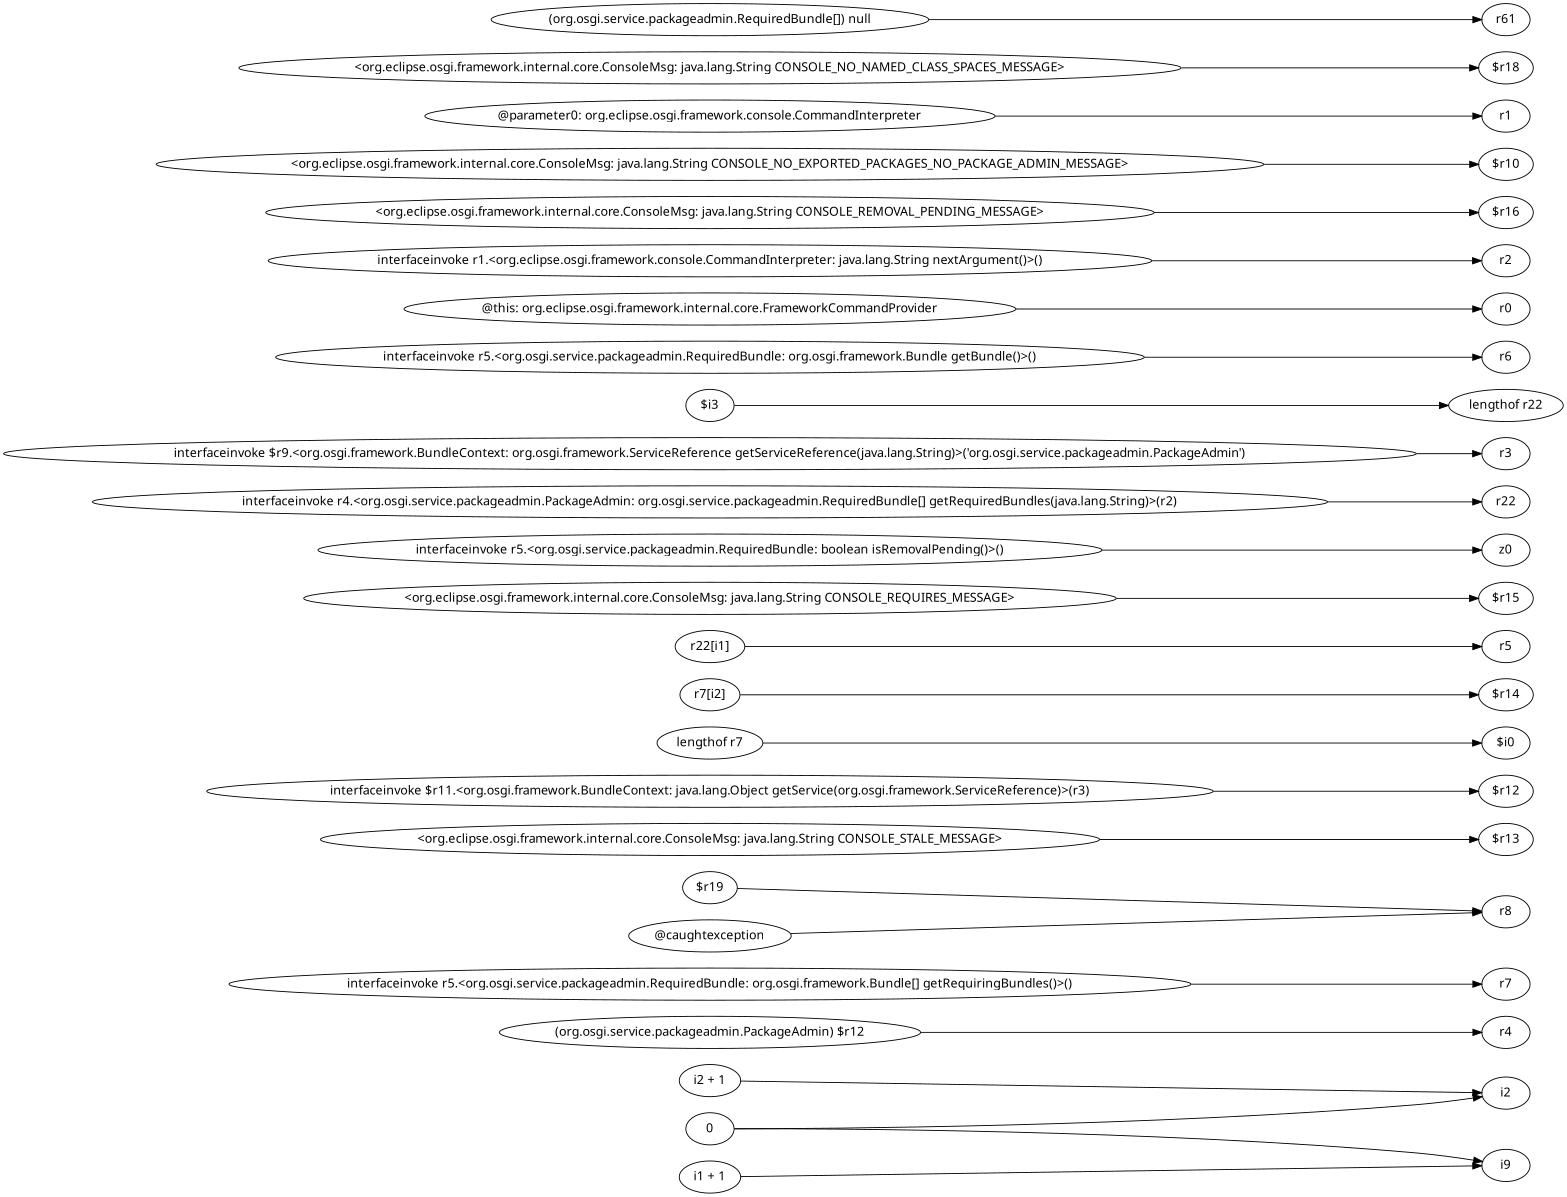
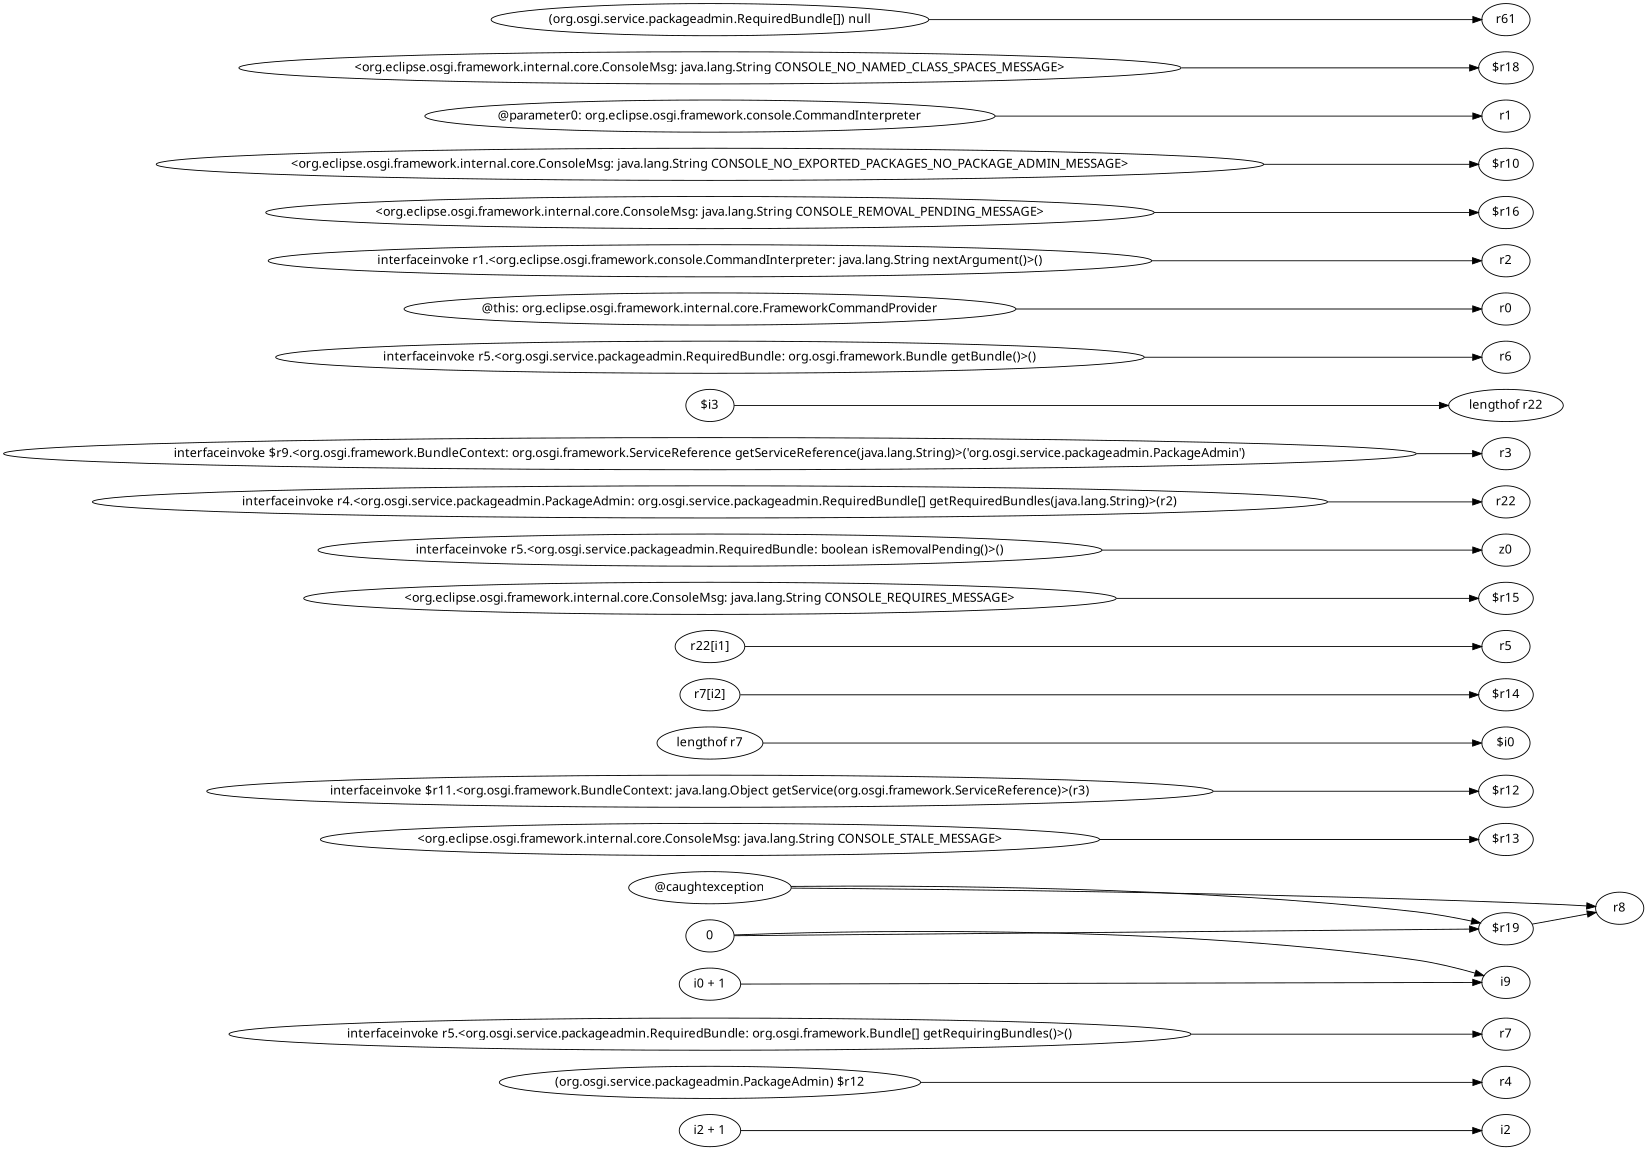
none -> (1132, 892)
(1104, 1122) -> (1175, 932)
(710, 1177) -> (710, 984)
